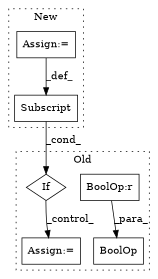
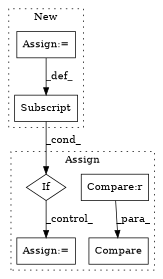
(83, 160) -> (83, 160)
(110, 187) -> (115, 187)
(119, 251) -> (119, 251)
